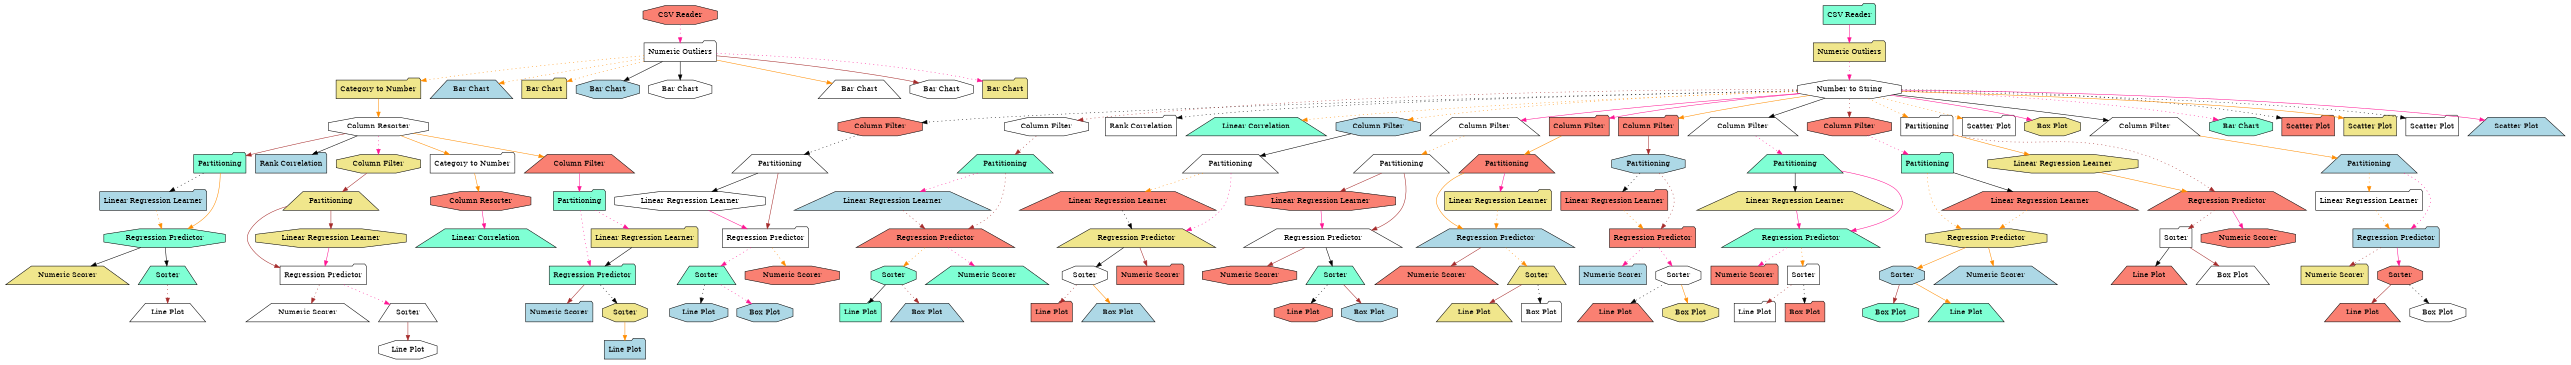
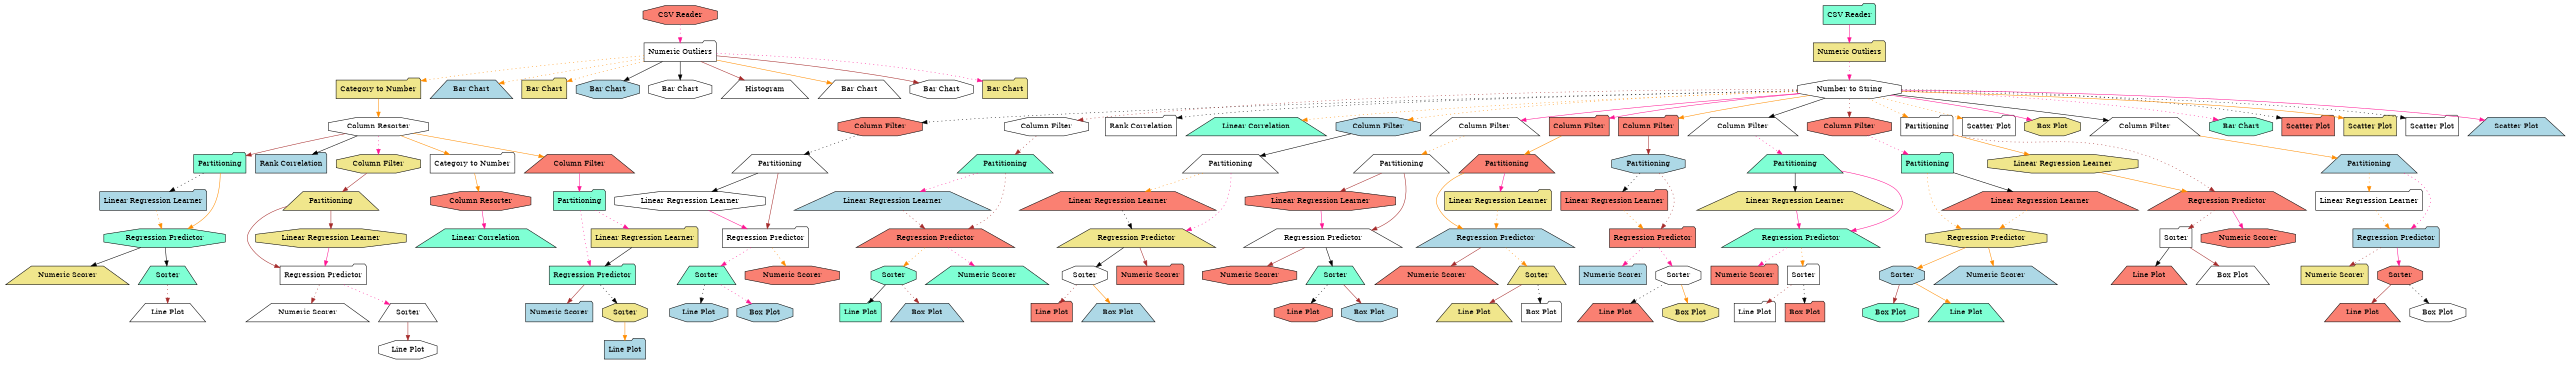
none -> (765, 89)
